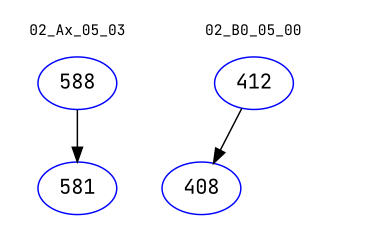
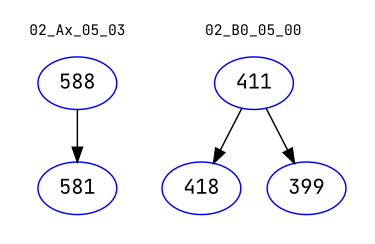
(254, 83) -> (254, 83)
(201, 188) -> (201, 188)
none -> (307, 188)
